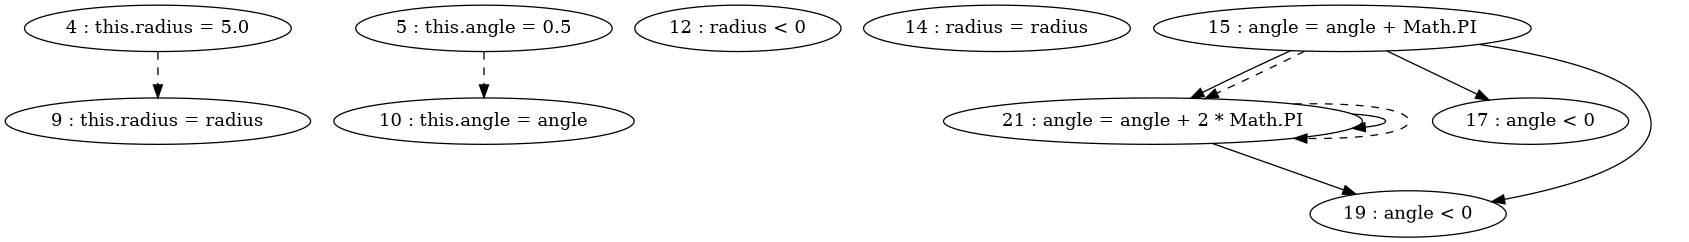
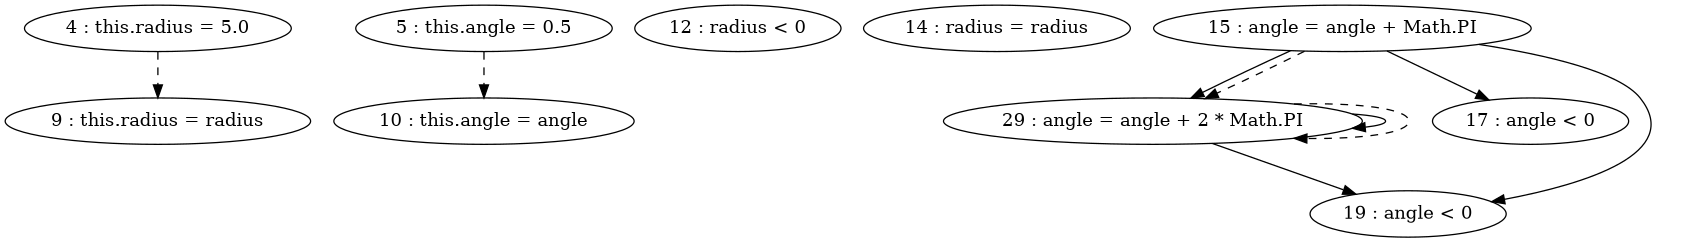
(1153, 121) -> (1153, 121)
